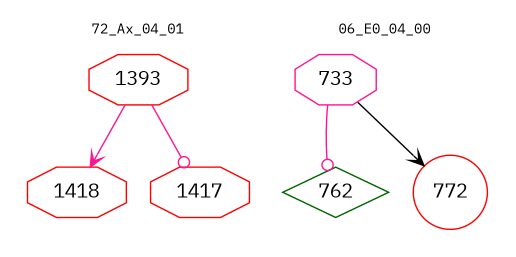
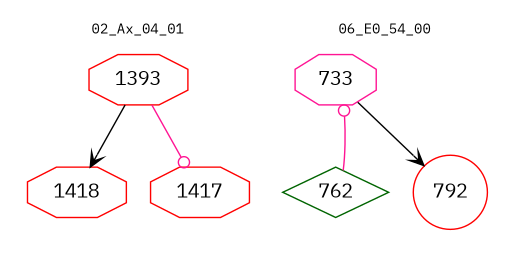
(138, 30) -> (138, 30)
(385, 30) -> (385, 30)
(111, 130) -> (111, 130)
(326, 132) -> (345, 143)
(450, 192) -> (450, 192)
